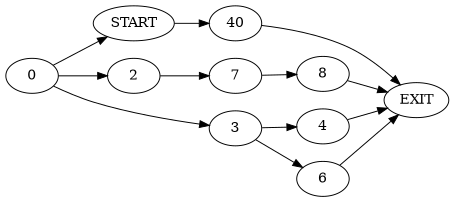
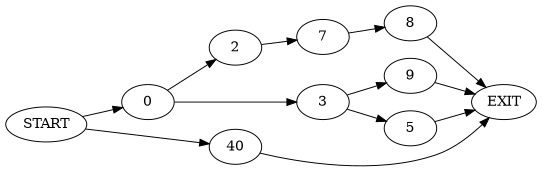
(76, 53) -> (98, 113)
(323, 126) -> (410, 76)
(323, 179) -> (410, 128)
